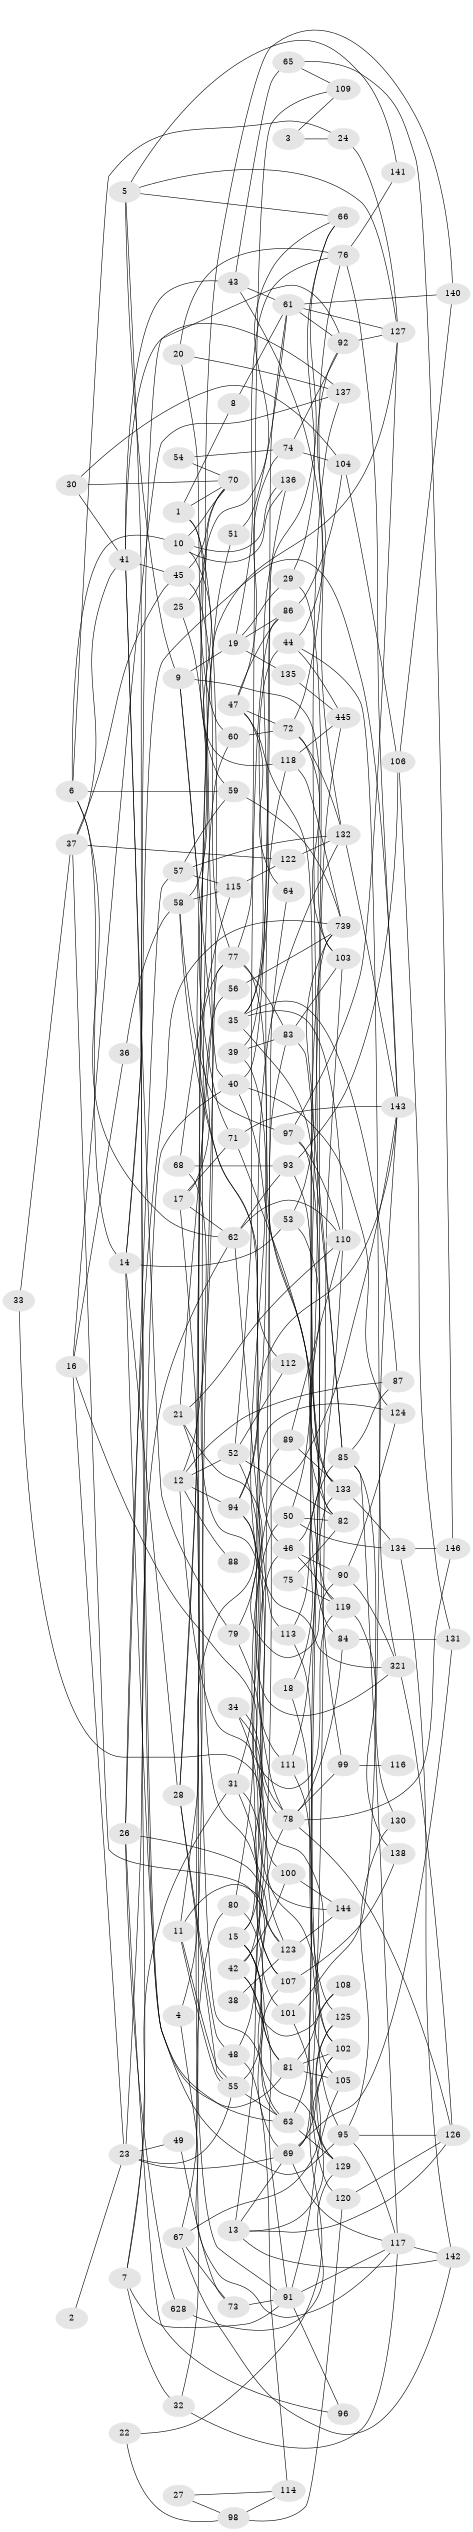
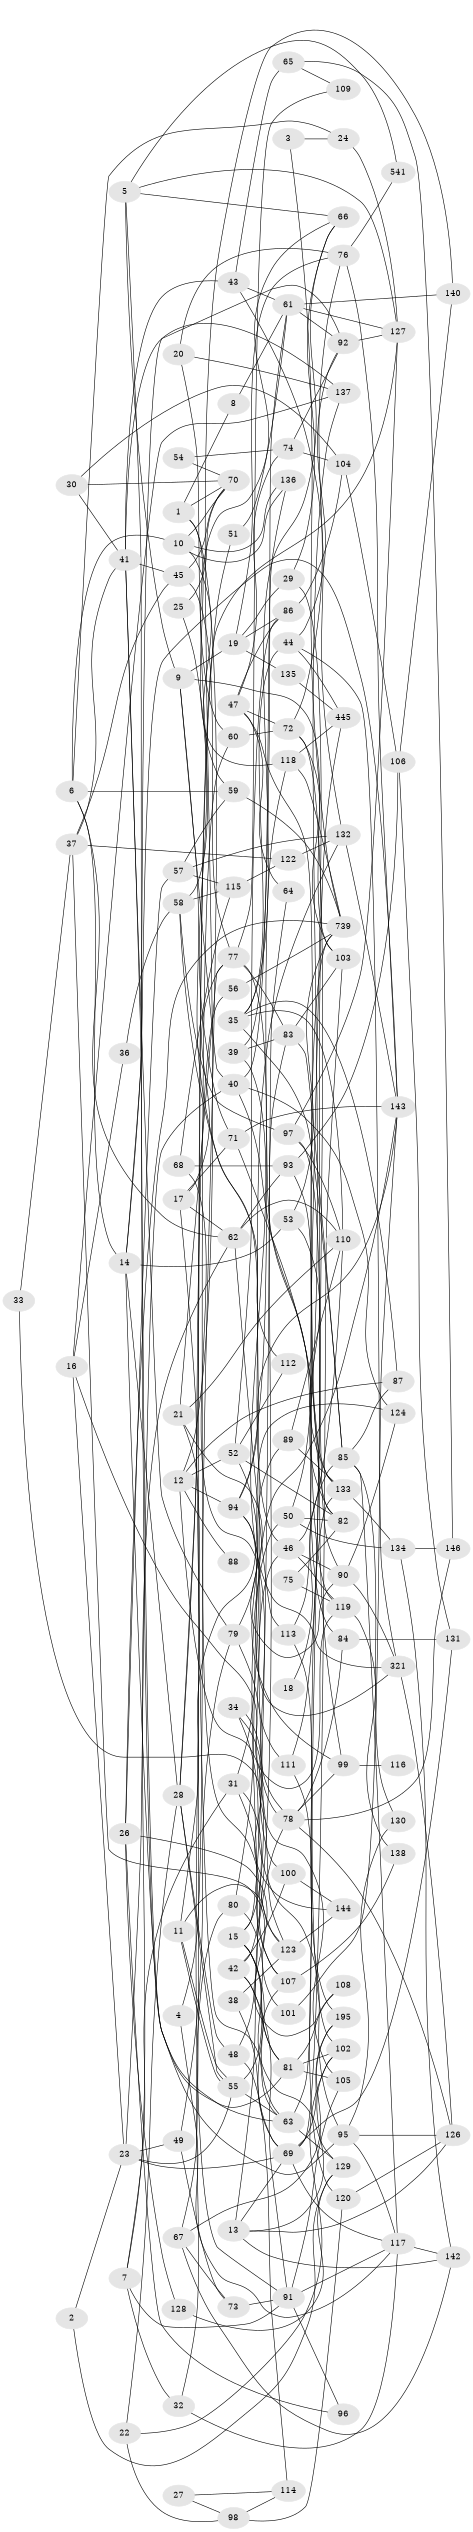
(316, 114) -> (311, 553)
(398, 172) -> (398, 172)
(325, 783) -> (322, 1151)
(261, 1637) -> (252, 1625)
(310, 1871) -> none
none -> (202, 1912)
(343, 2017) -> (343, 2017)
none -> (257, 2079)
(312, 2092) -> (239, 2419)
none -> (150, 2114)
(179, 2310) -> (179, 2310)
